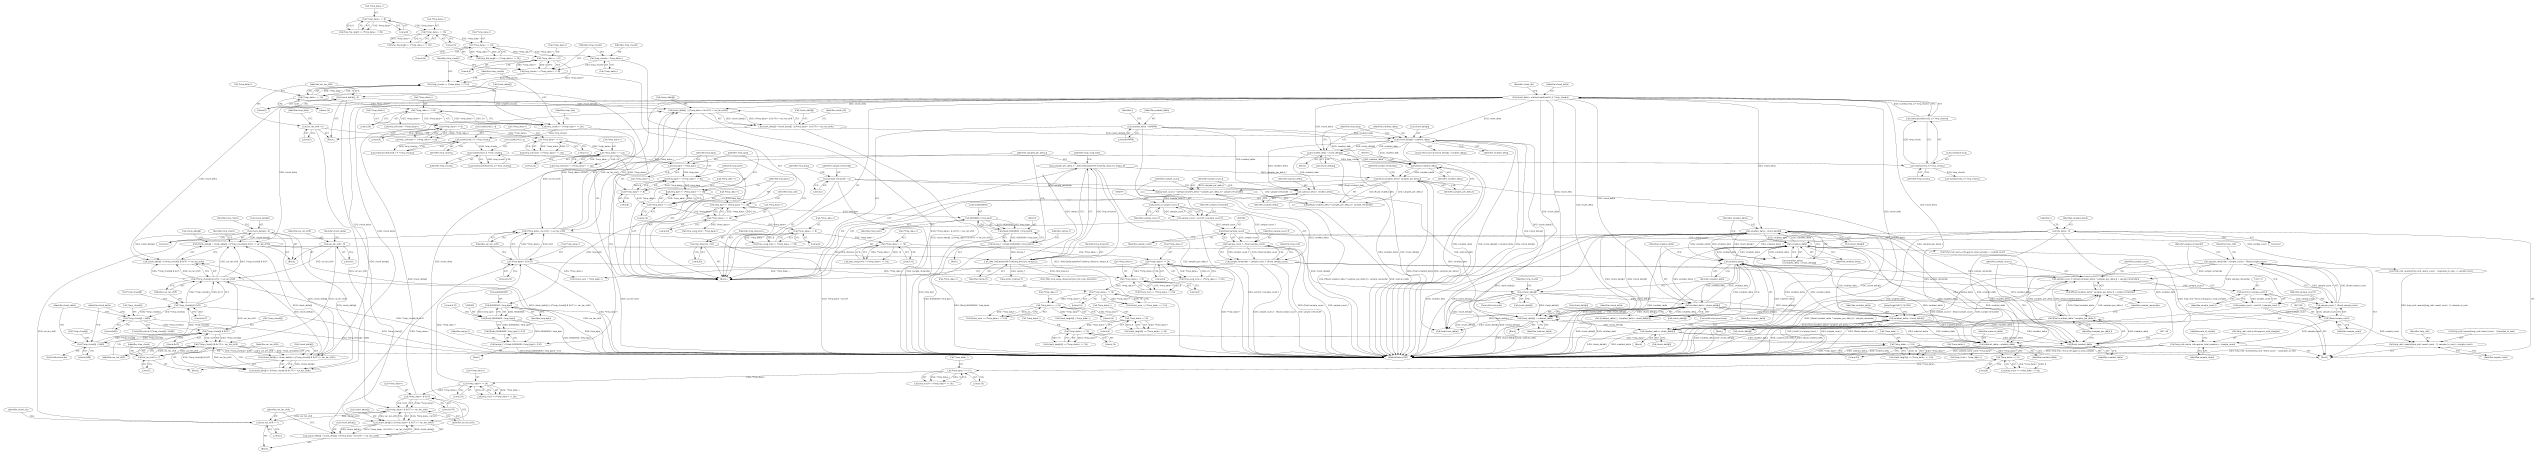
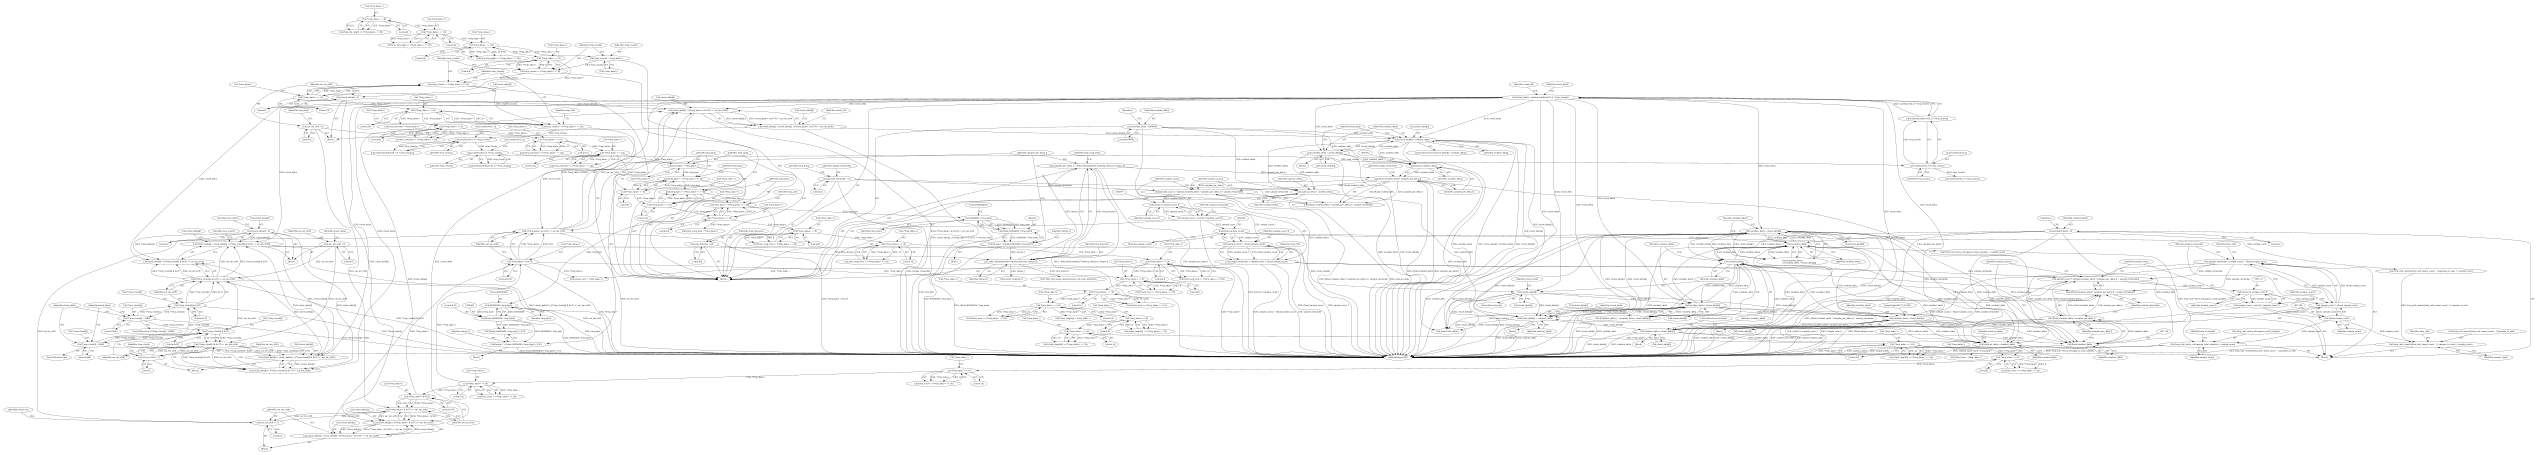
(2061, 231) -> (2061, 231)
